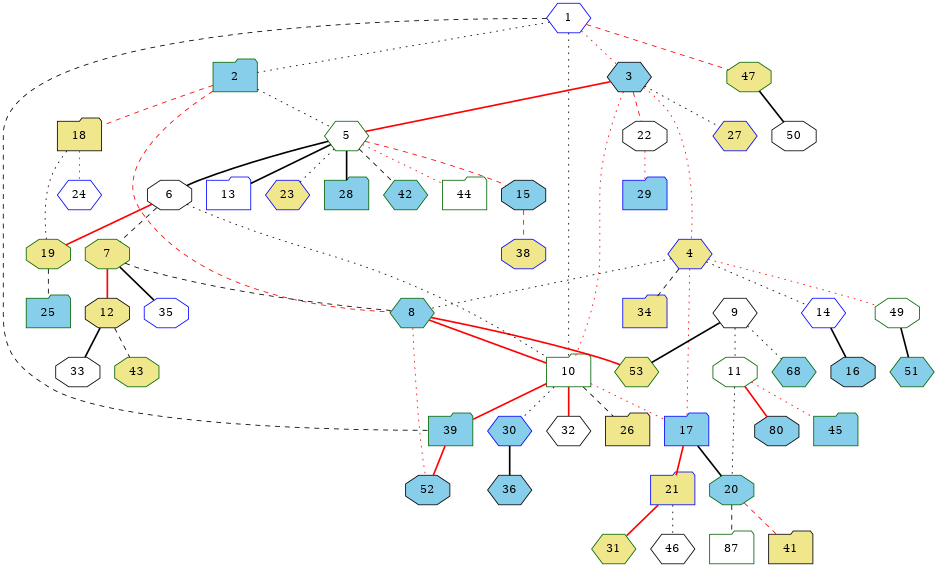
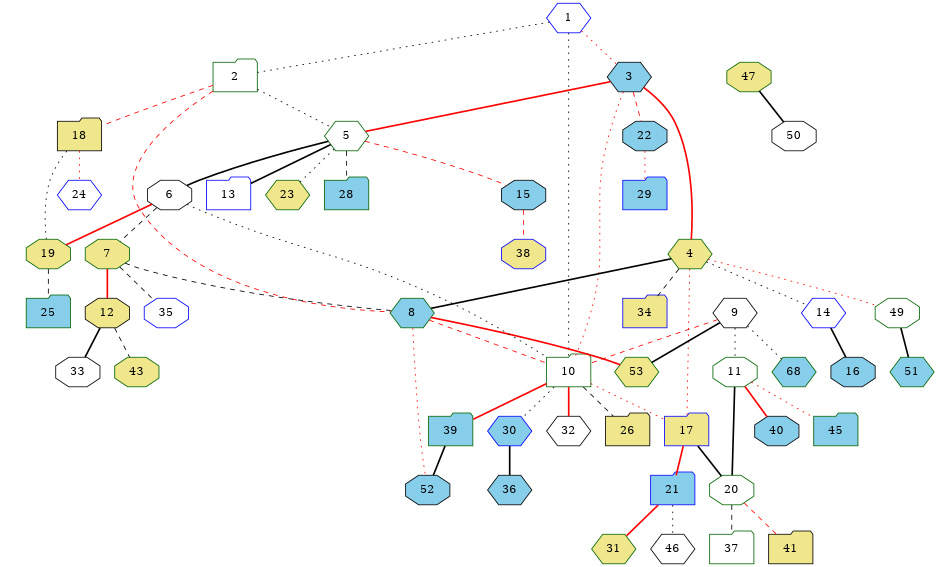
(657, 47) -> none
(235, 77) -> (235, 77)
(645, 136) -> (645, 136)
(735, 136) -> none
(686, 156) -> (686, 156)
(347, 166) -> (347, 166)
(3, 173) -> none
(288, 195) -> (288, 195)
(406, 195) -> none
(465, 195) -> none
(690, 254) -> (690, 254)
(551, 283) -> (551, 283)
(137, 284) -> (137, 284)
none -> (654, 341)
(488, 342) -> (488, 342)
(687, 431) -> (687, 431)
(733, 431) -> (733, 431)
(777, 431) -> (777, 431)
(439, 461) -> (439, 461)
(673, 490) -> (673, 490)
(732, 490) -> (732, 490)
(732, 549) -> (732, 549)
